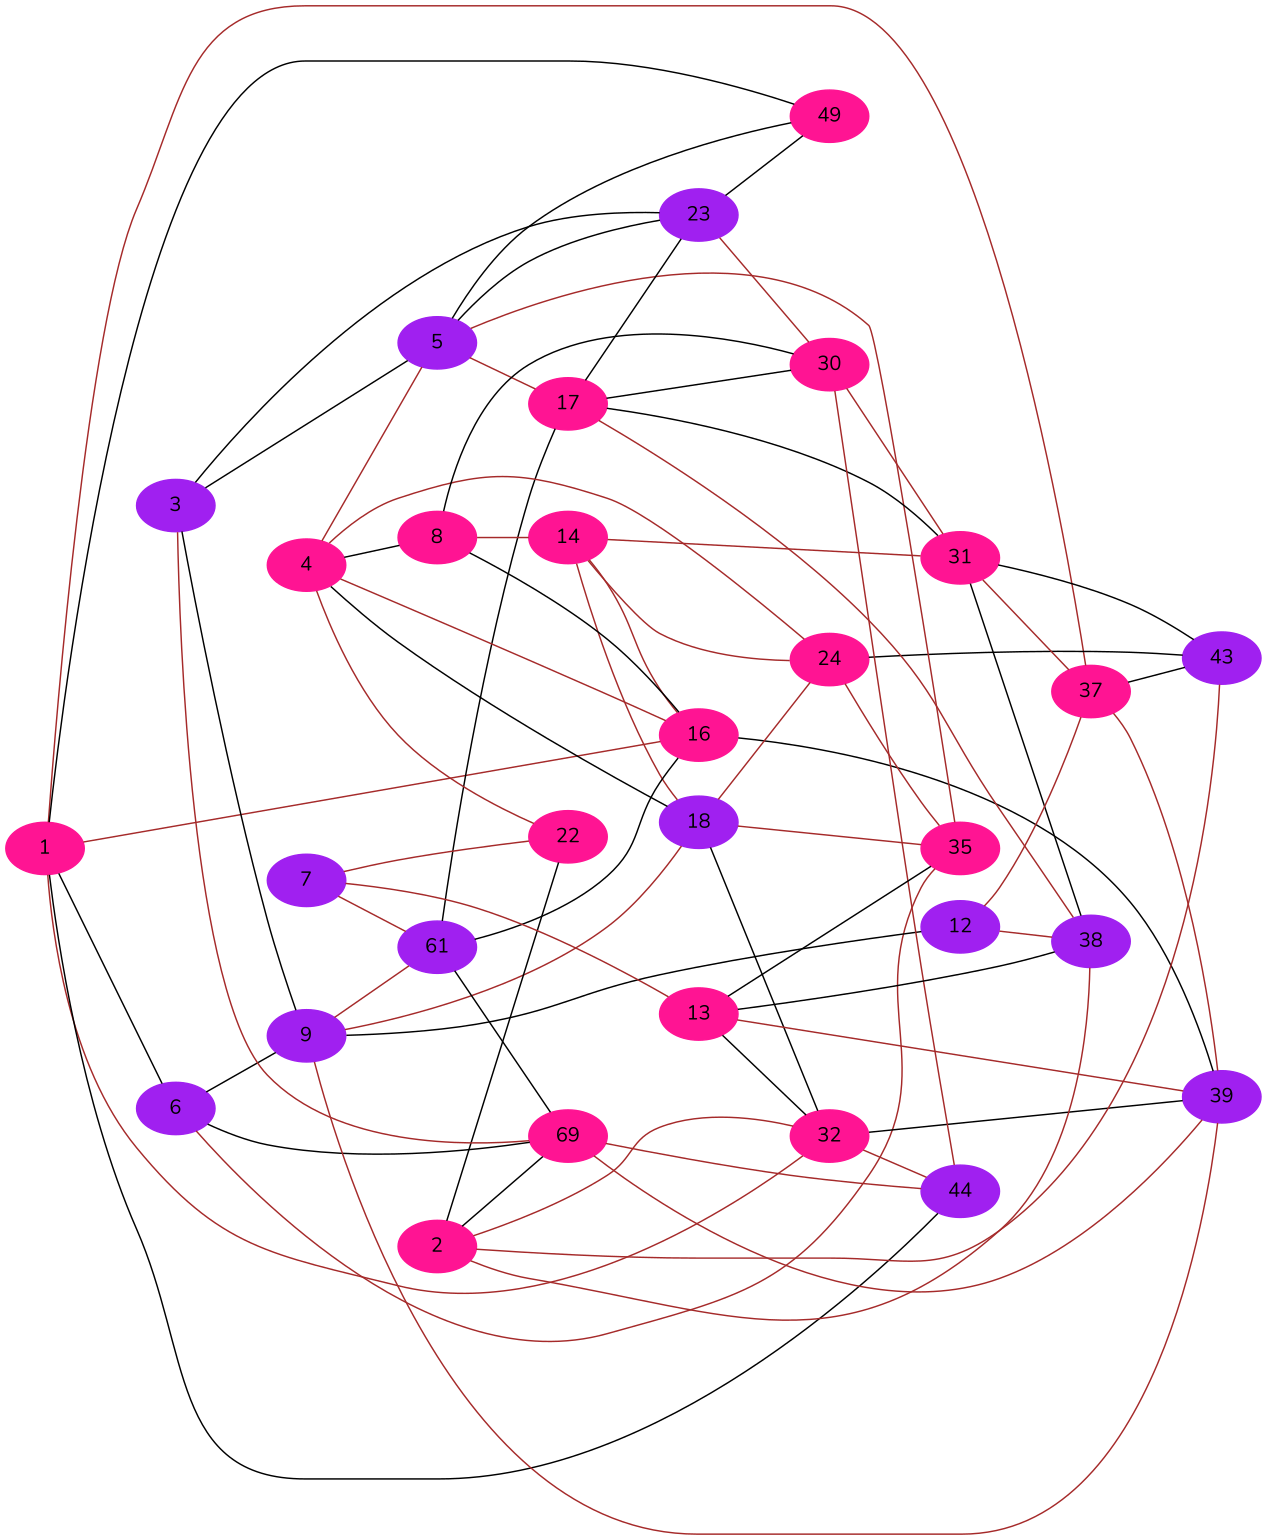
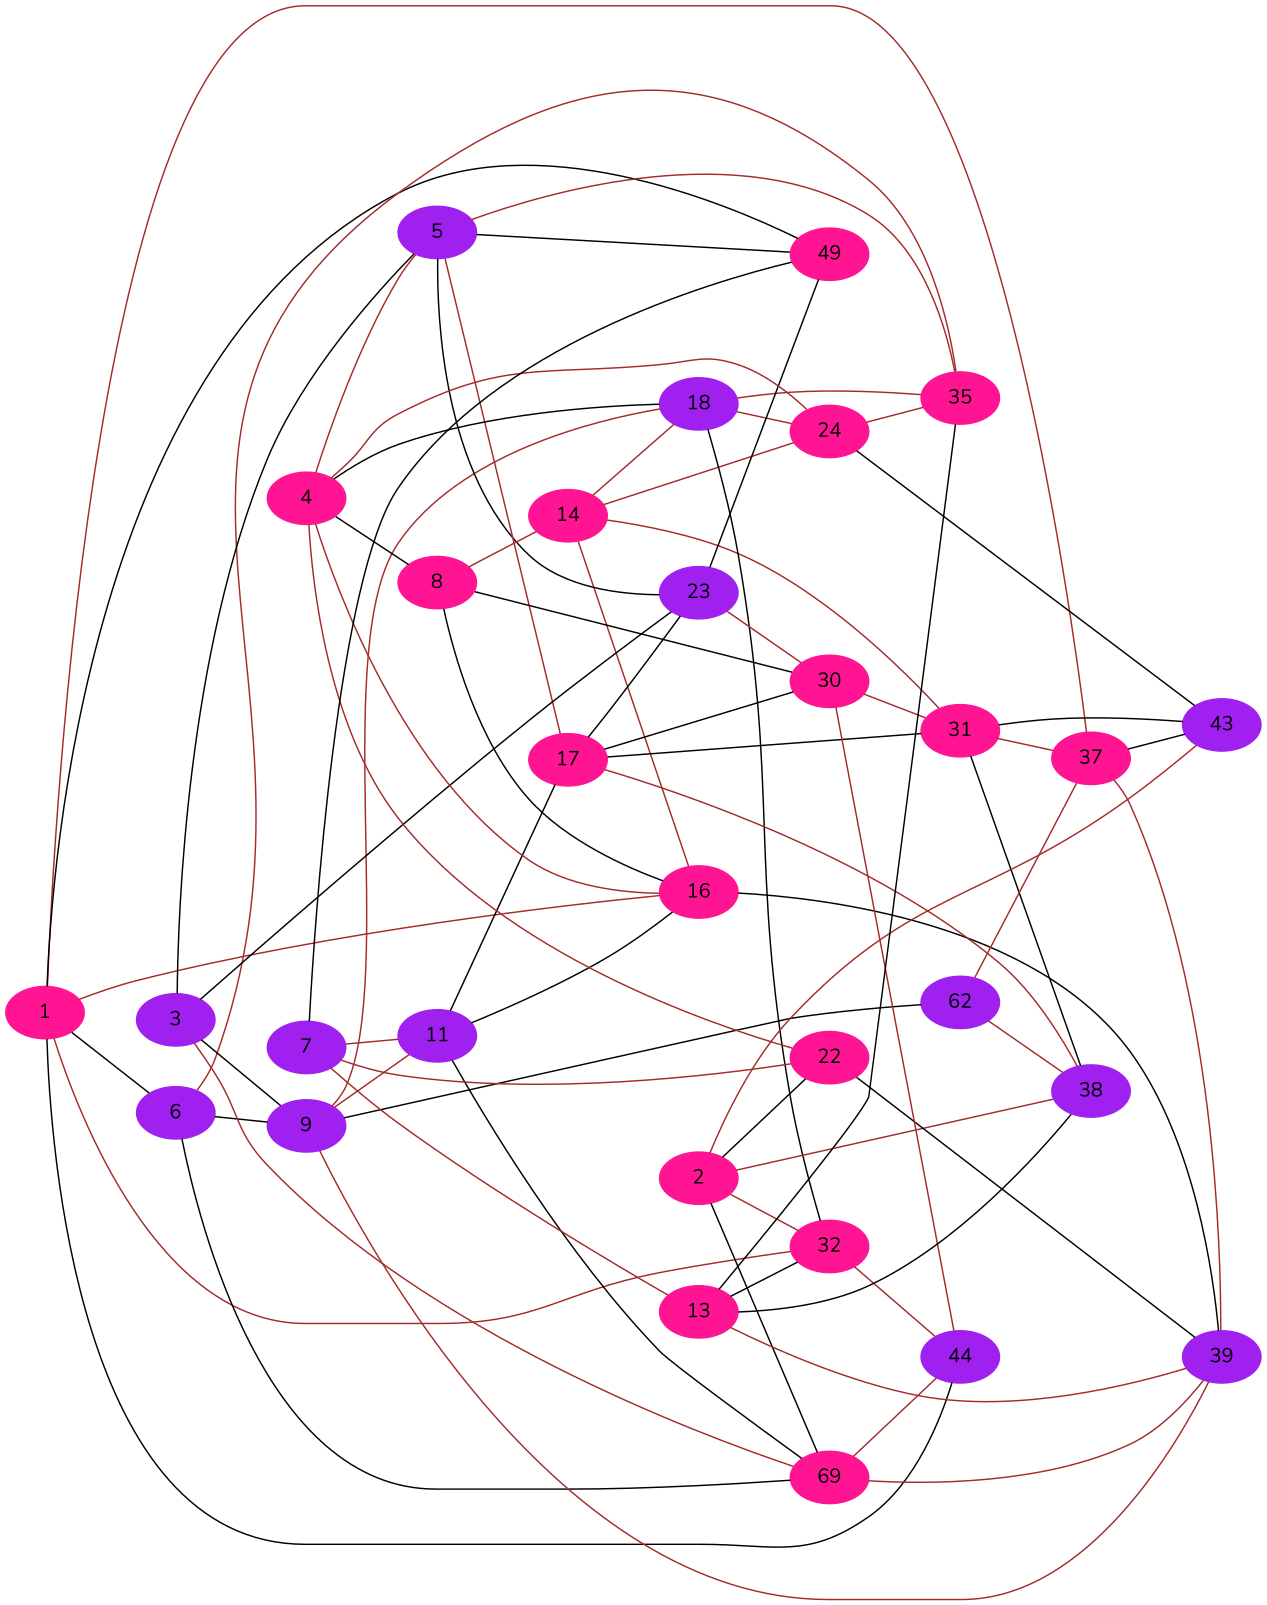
none -> (381, 525)
(960, 927) -> (960, 1002)
(437, 947) -> (437, 1036)
(1026, 1116) -> (1026, 1207)
